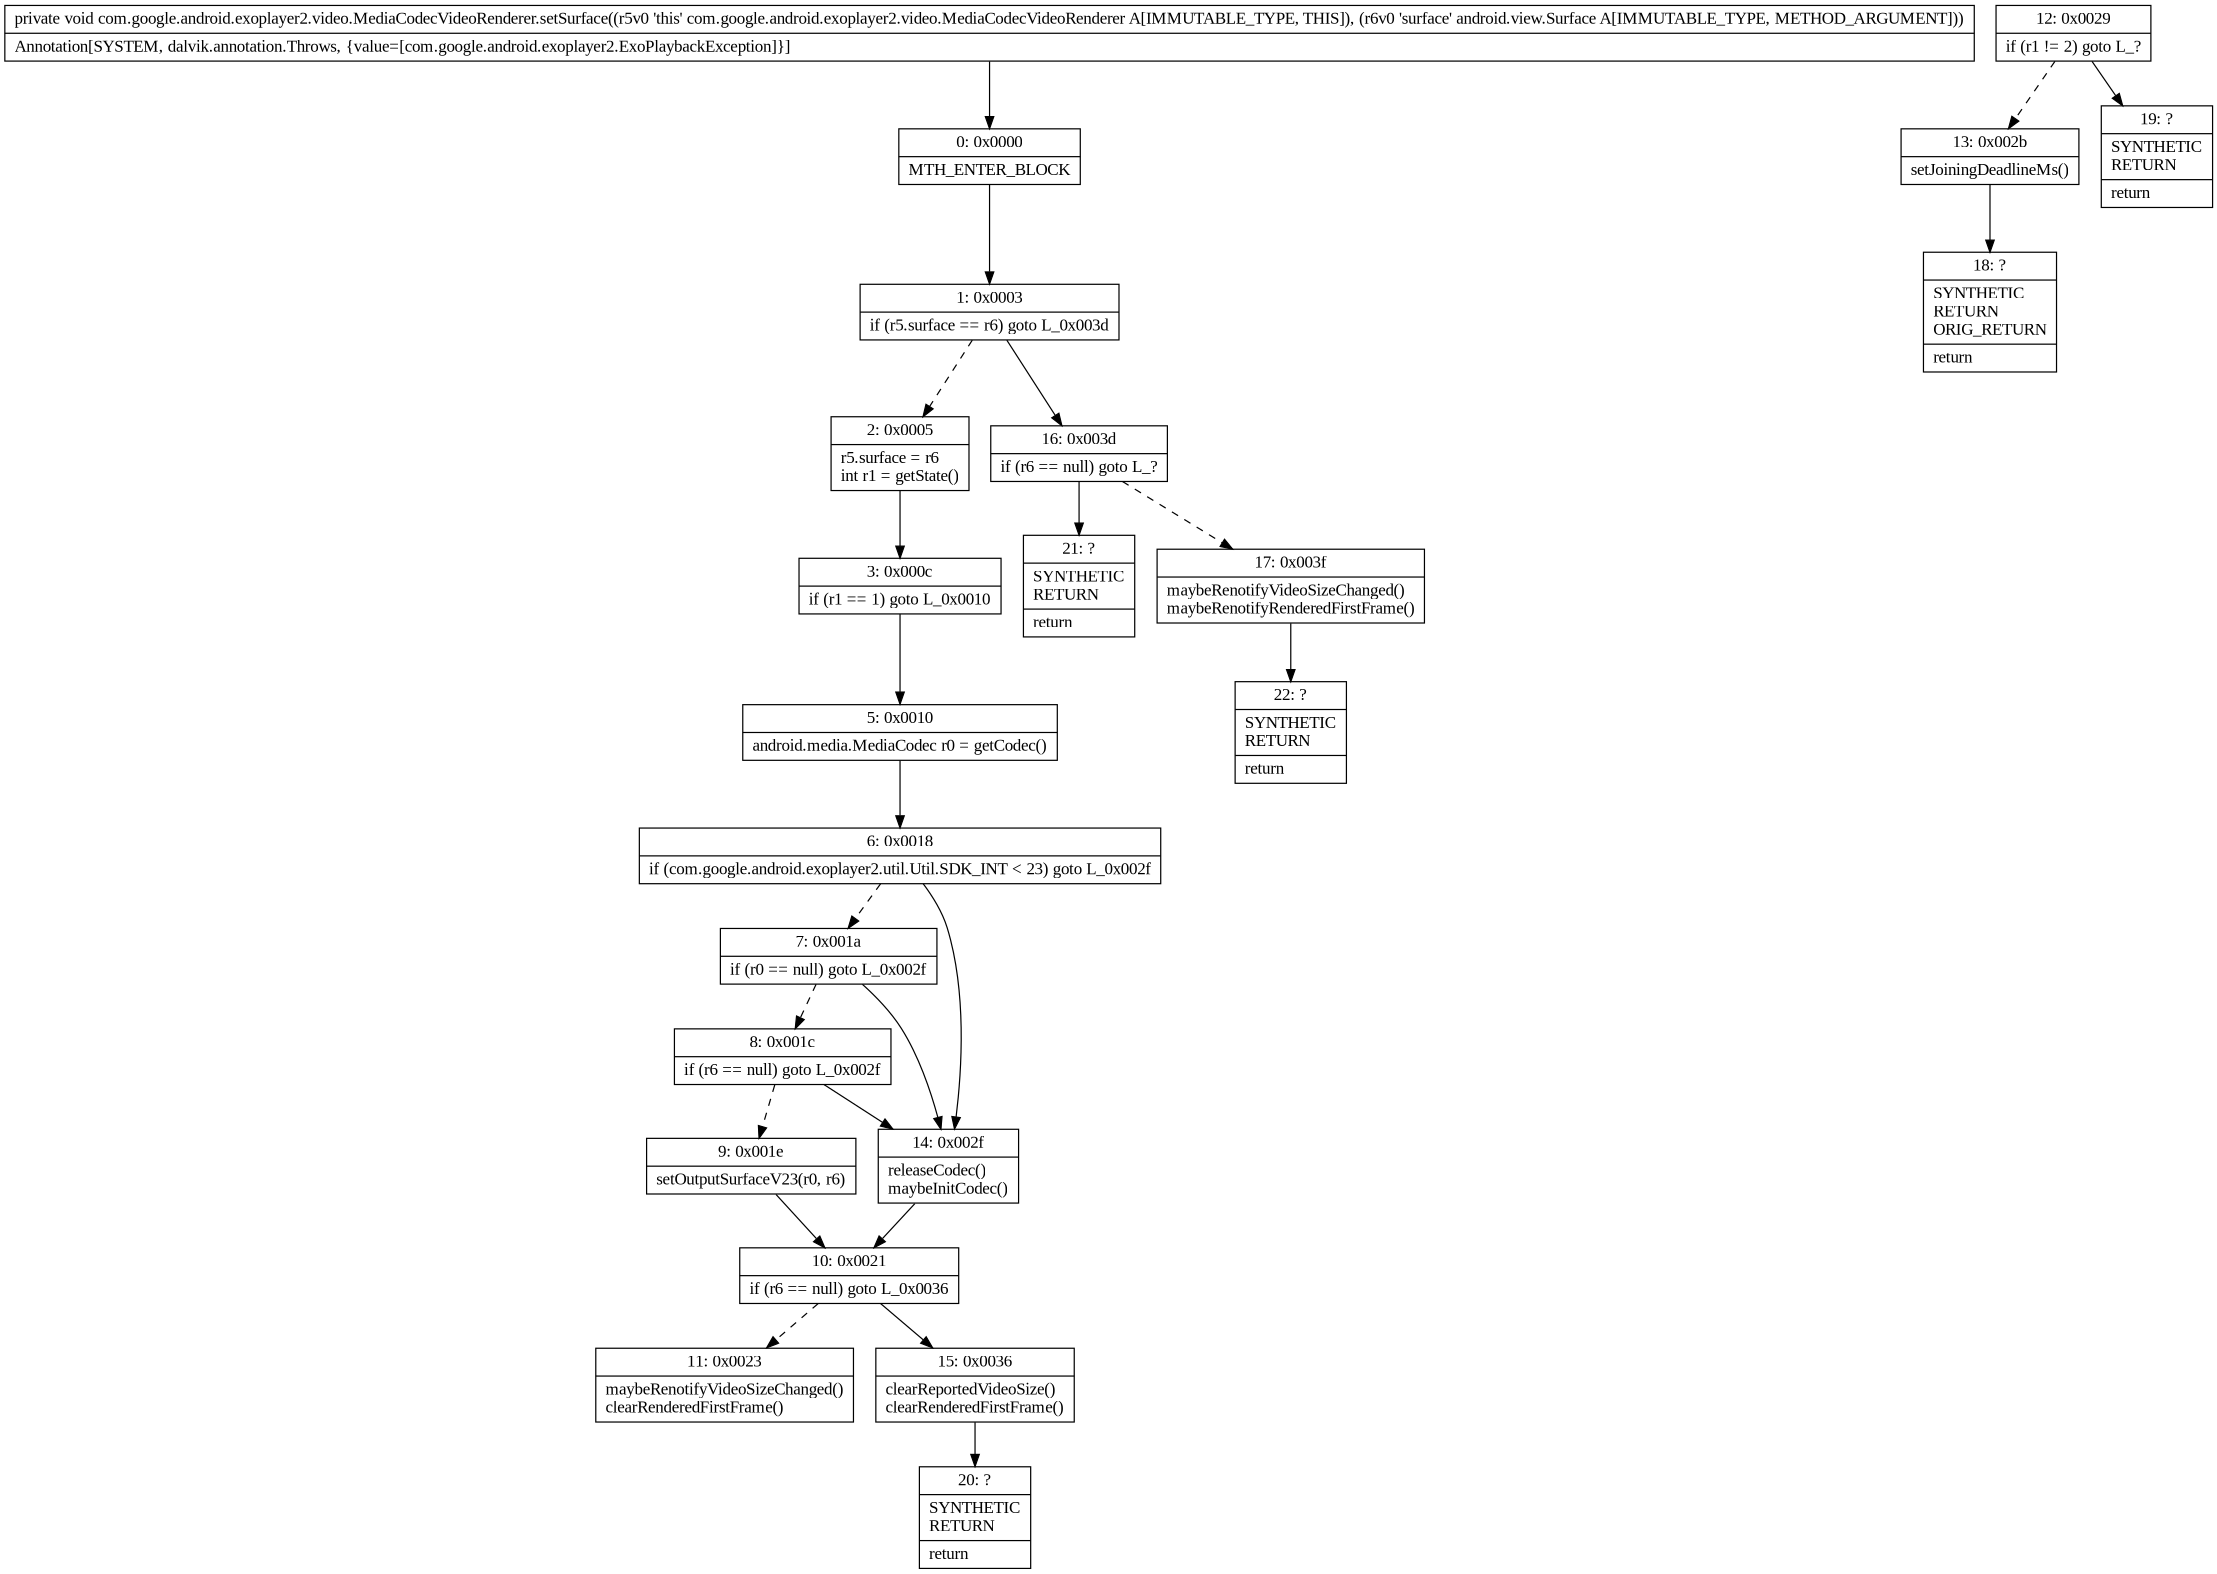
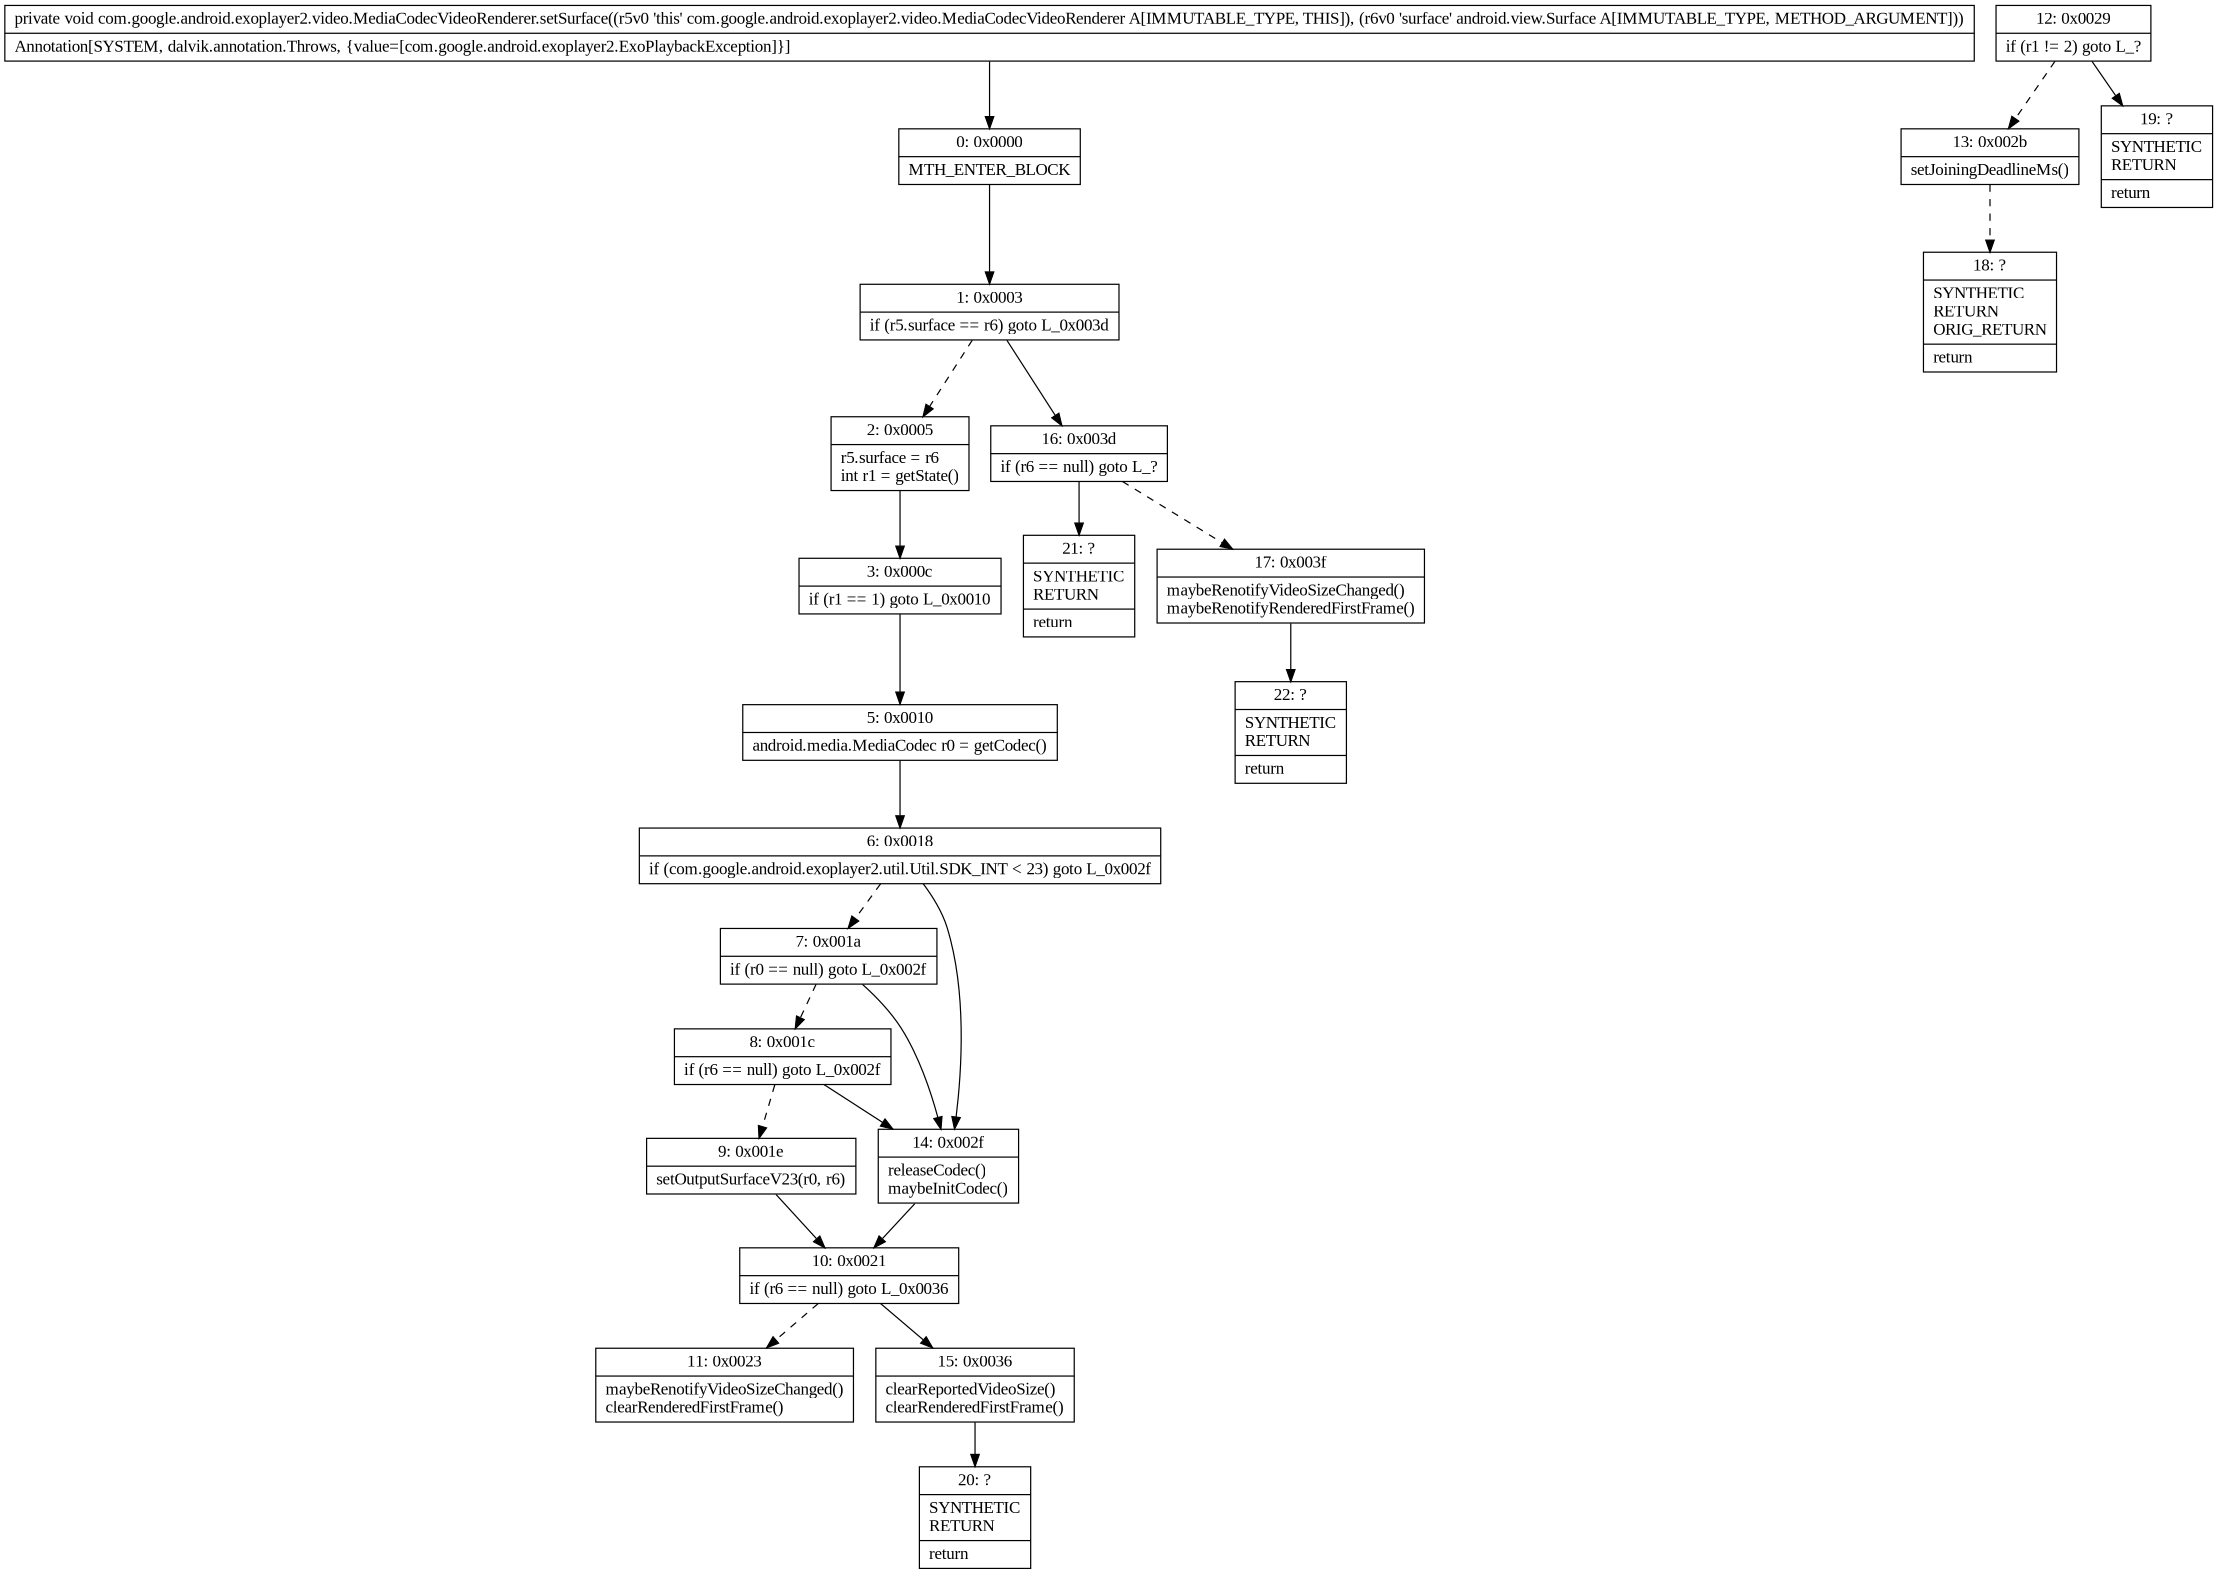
(1990, 212) -> (1990, 212)
